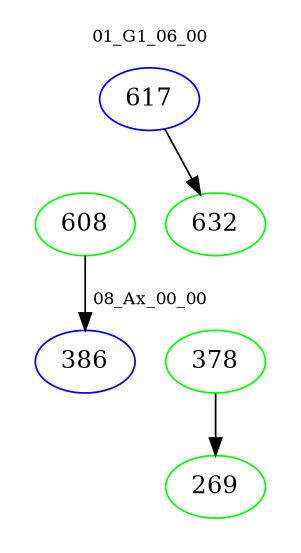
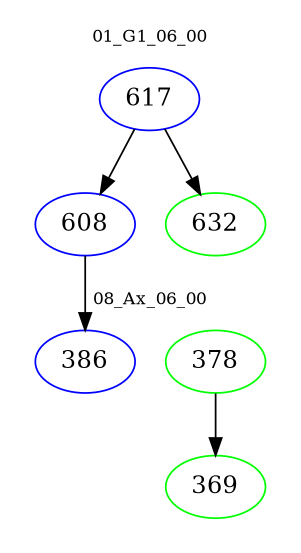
none -> (122, 154)
(85, 224) -> (85, 224)
(150, 300) -> (150, 300)
(216, 487) -> (216, 487)
